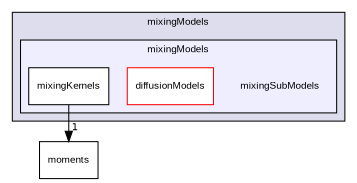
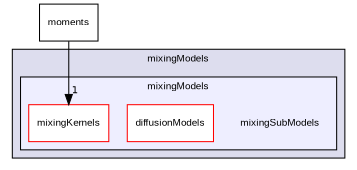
(69, 86) -> (69, 123)
(69, 118) -> (69, 68)
